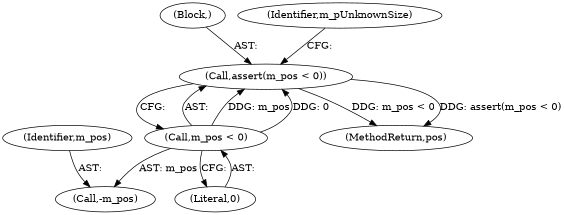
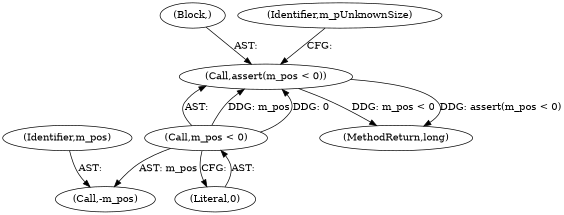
(148, 96) -> none
(396, 138) -> (396, 138)
